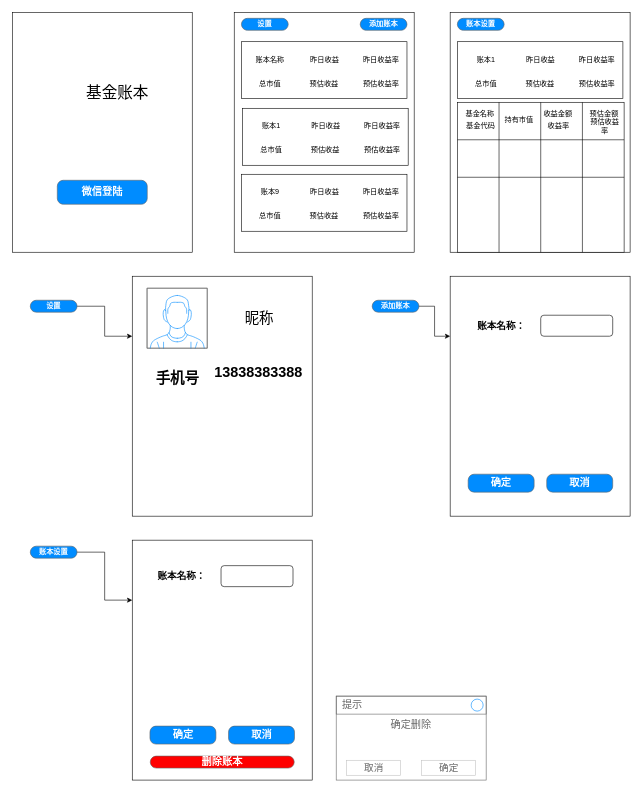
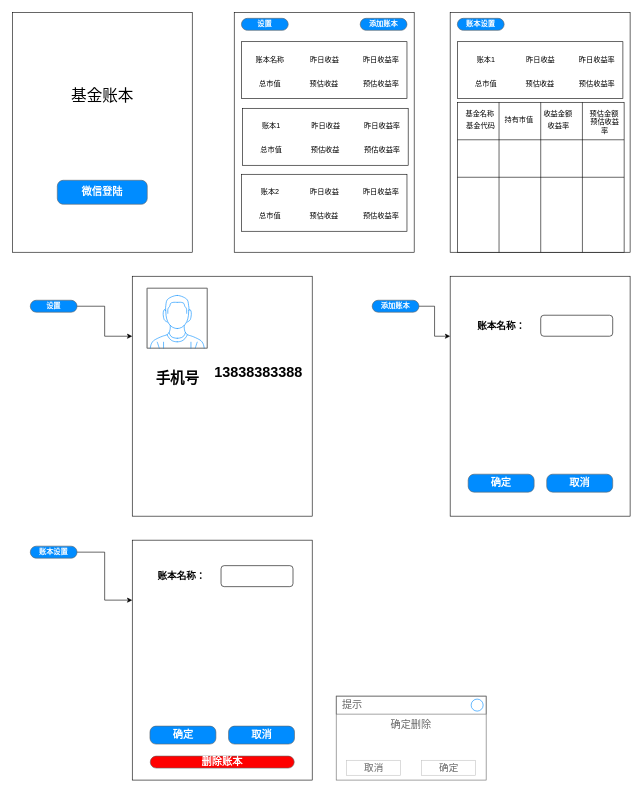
(117, 93) -> (102, 96)
(270, 192) -> (270, 192)
(260, 318) -> none
